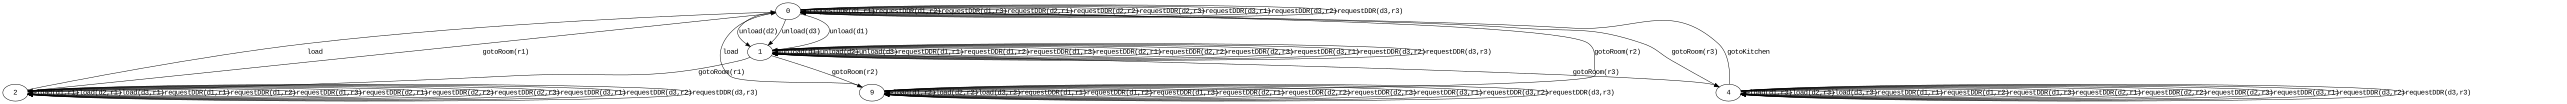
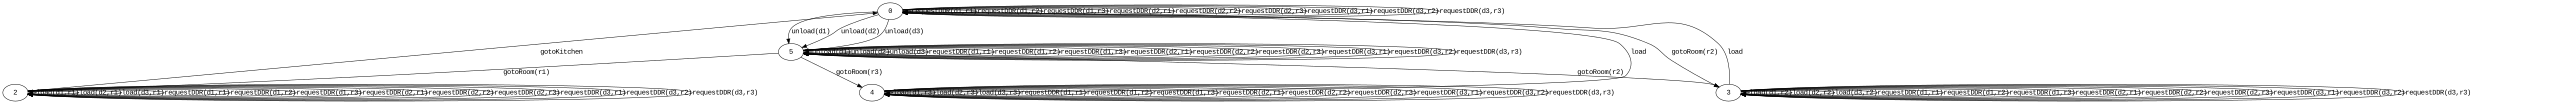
(1264, 19) -> none
(315, 52) -> (561, 52)
(404, 52) -> none
(760, 52) -> (791, 52)
(1748, 52) -> (1639, 52)
(872, 93) -> (1729, 93)
